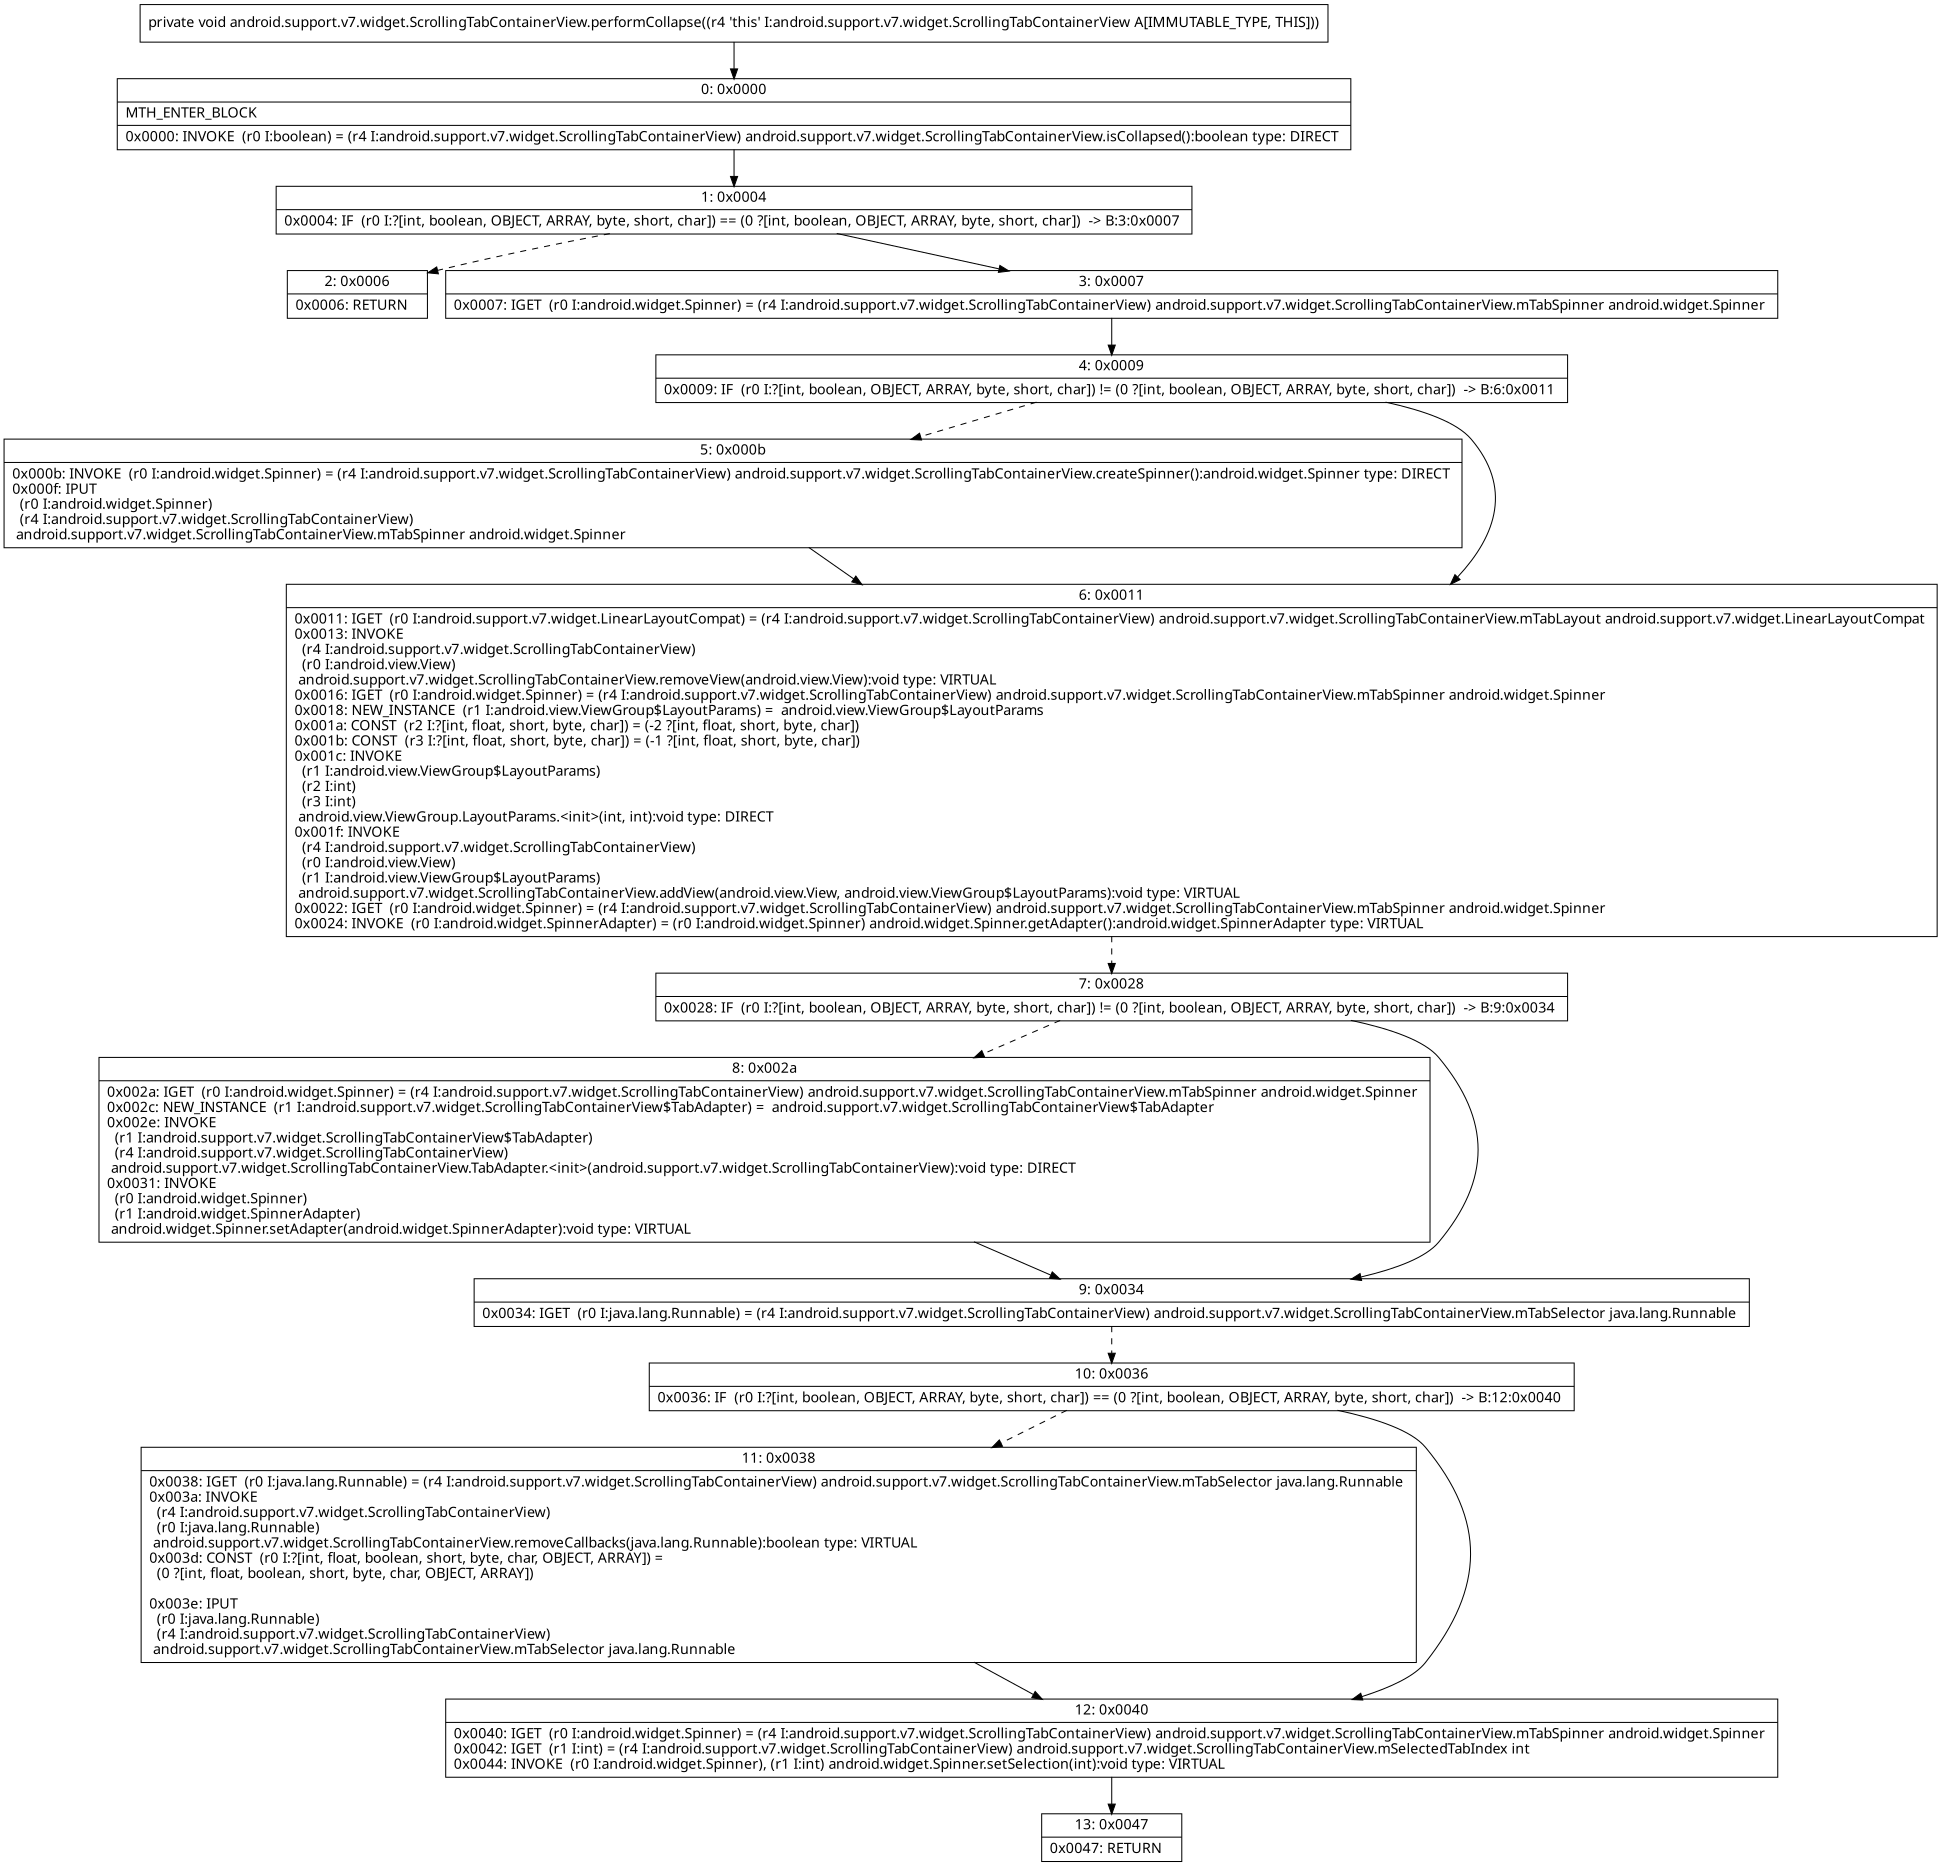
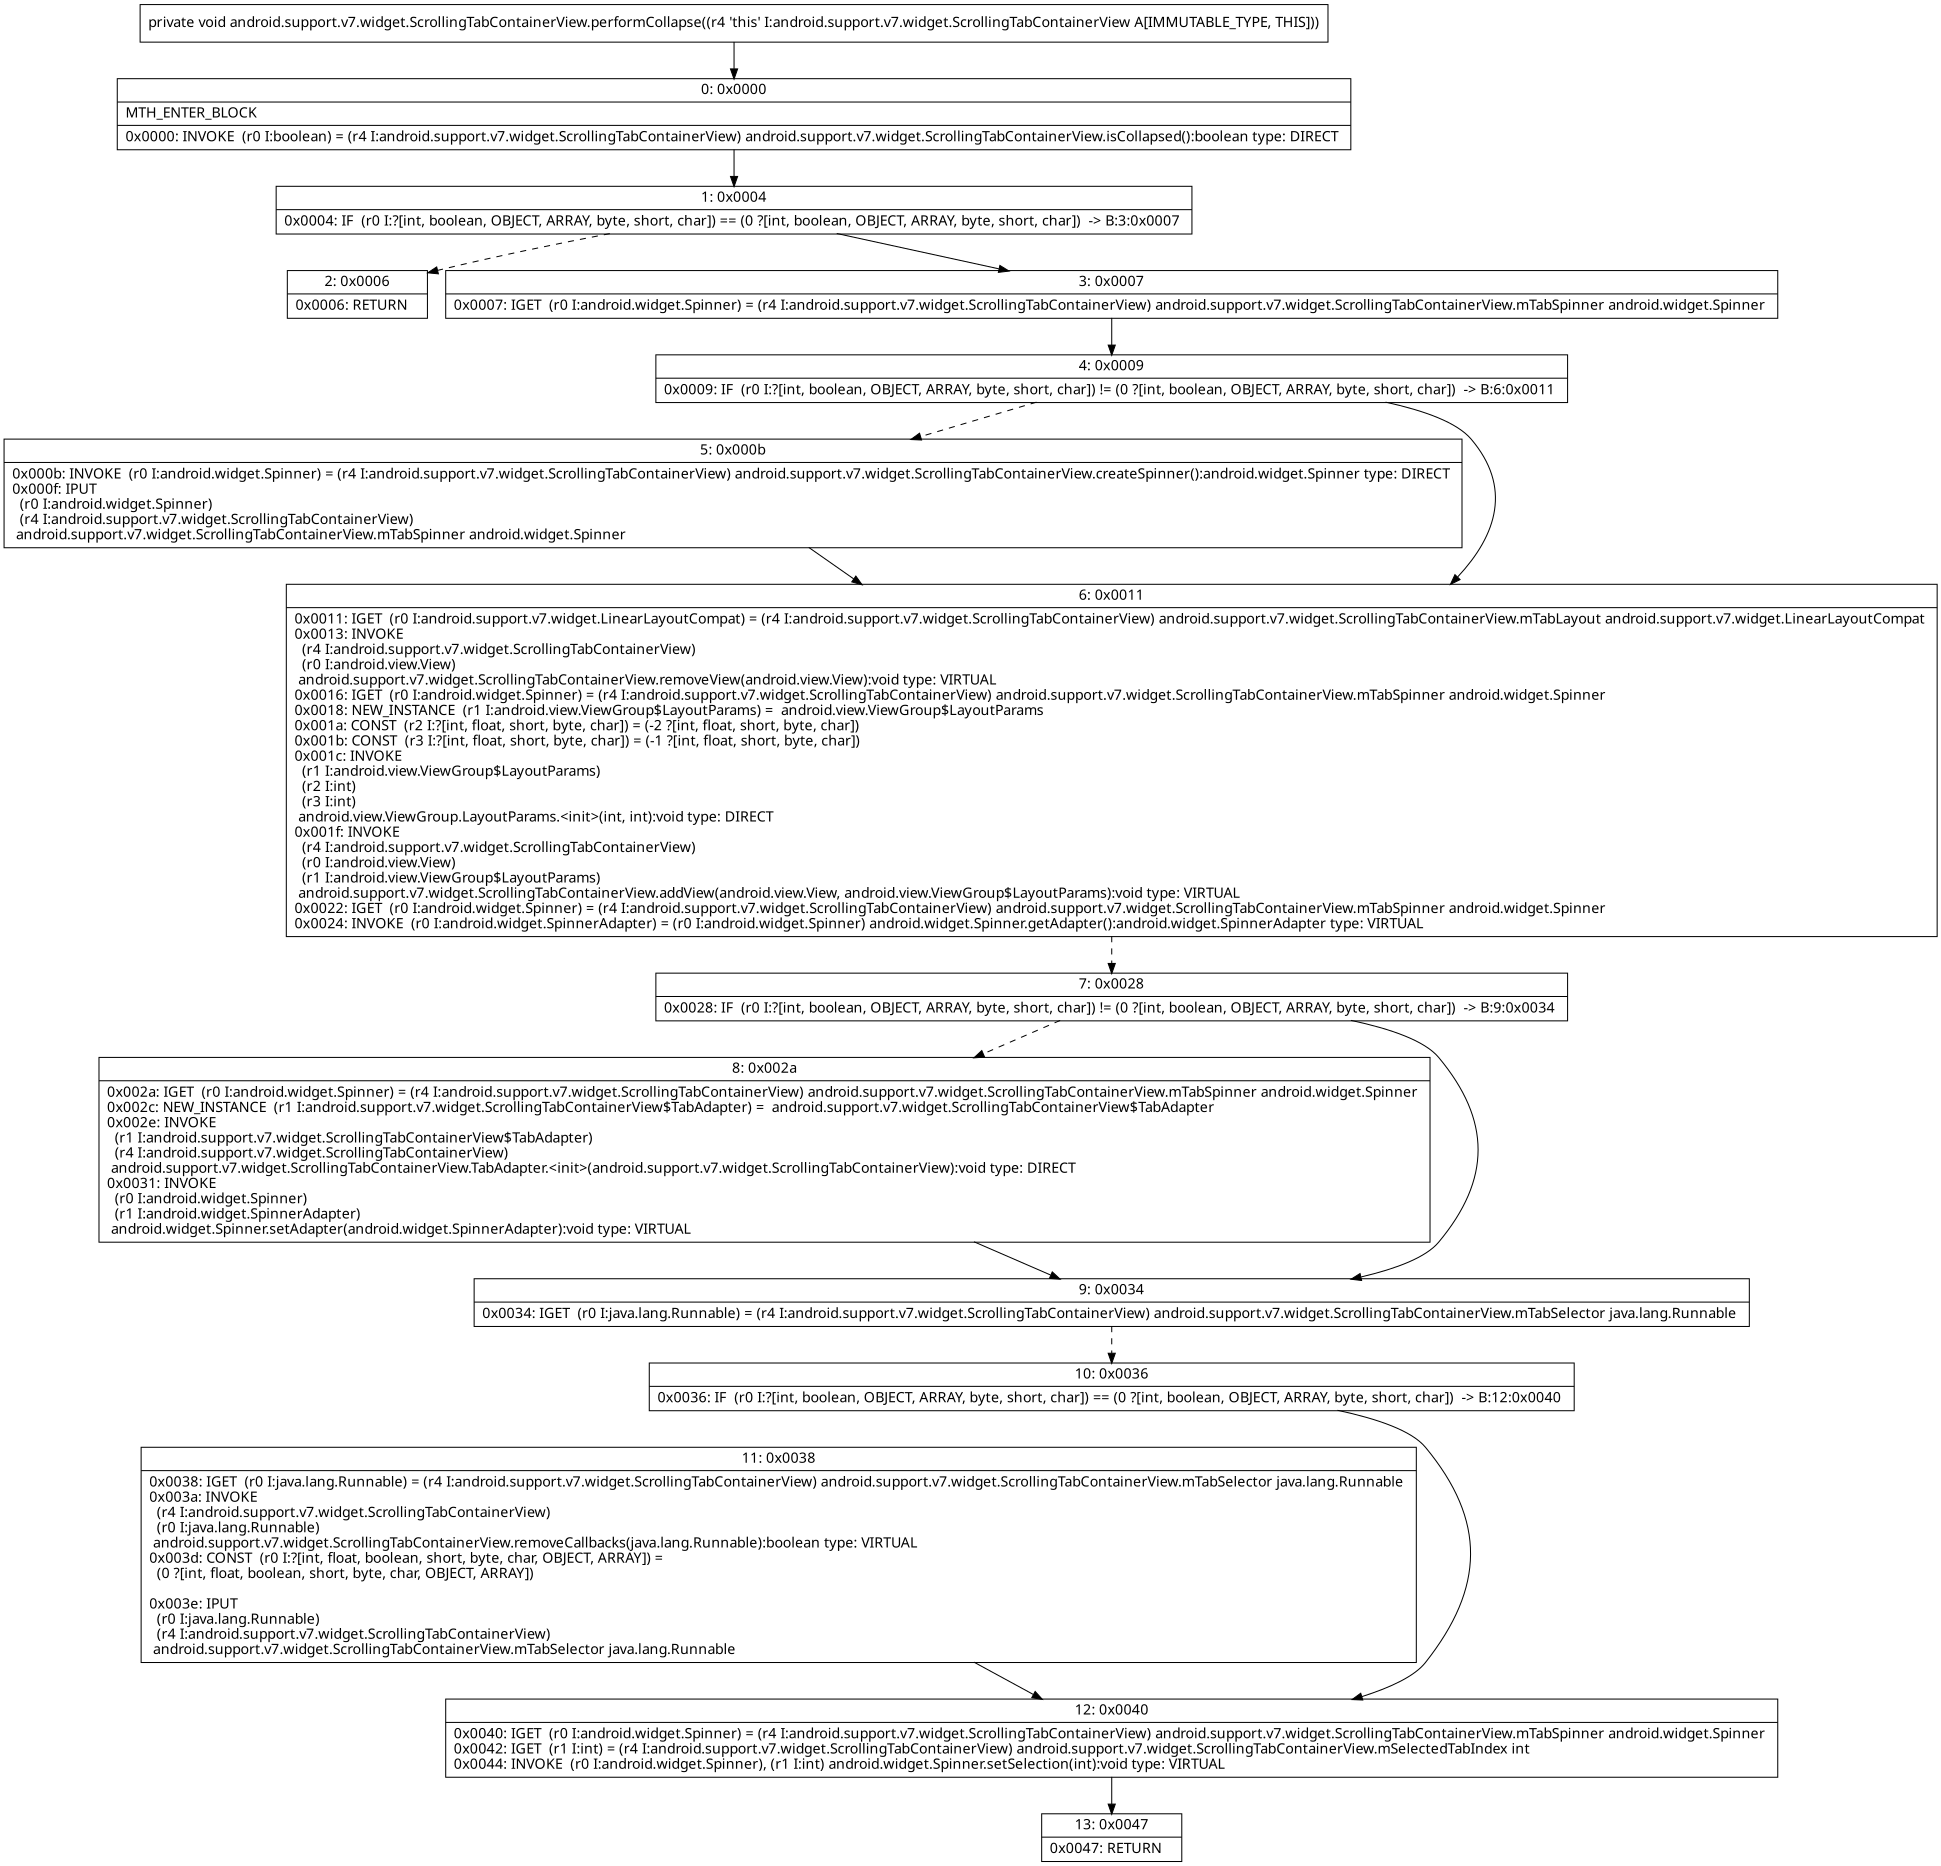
(1034, 1427) -> none
